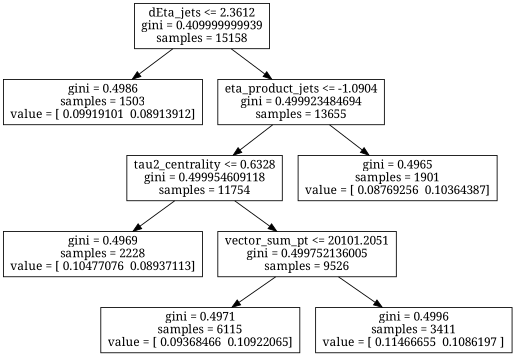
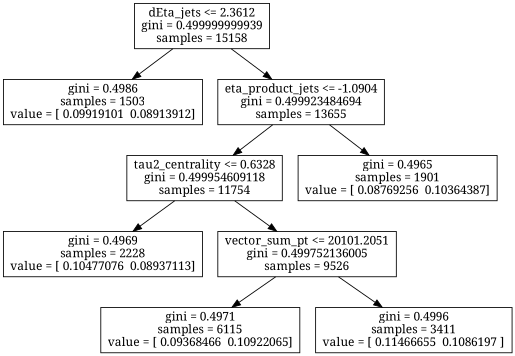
(202, 26) -> (202, 26)
